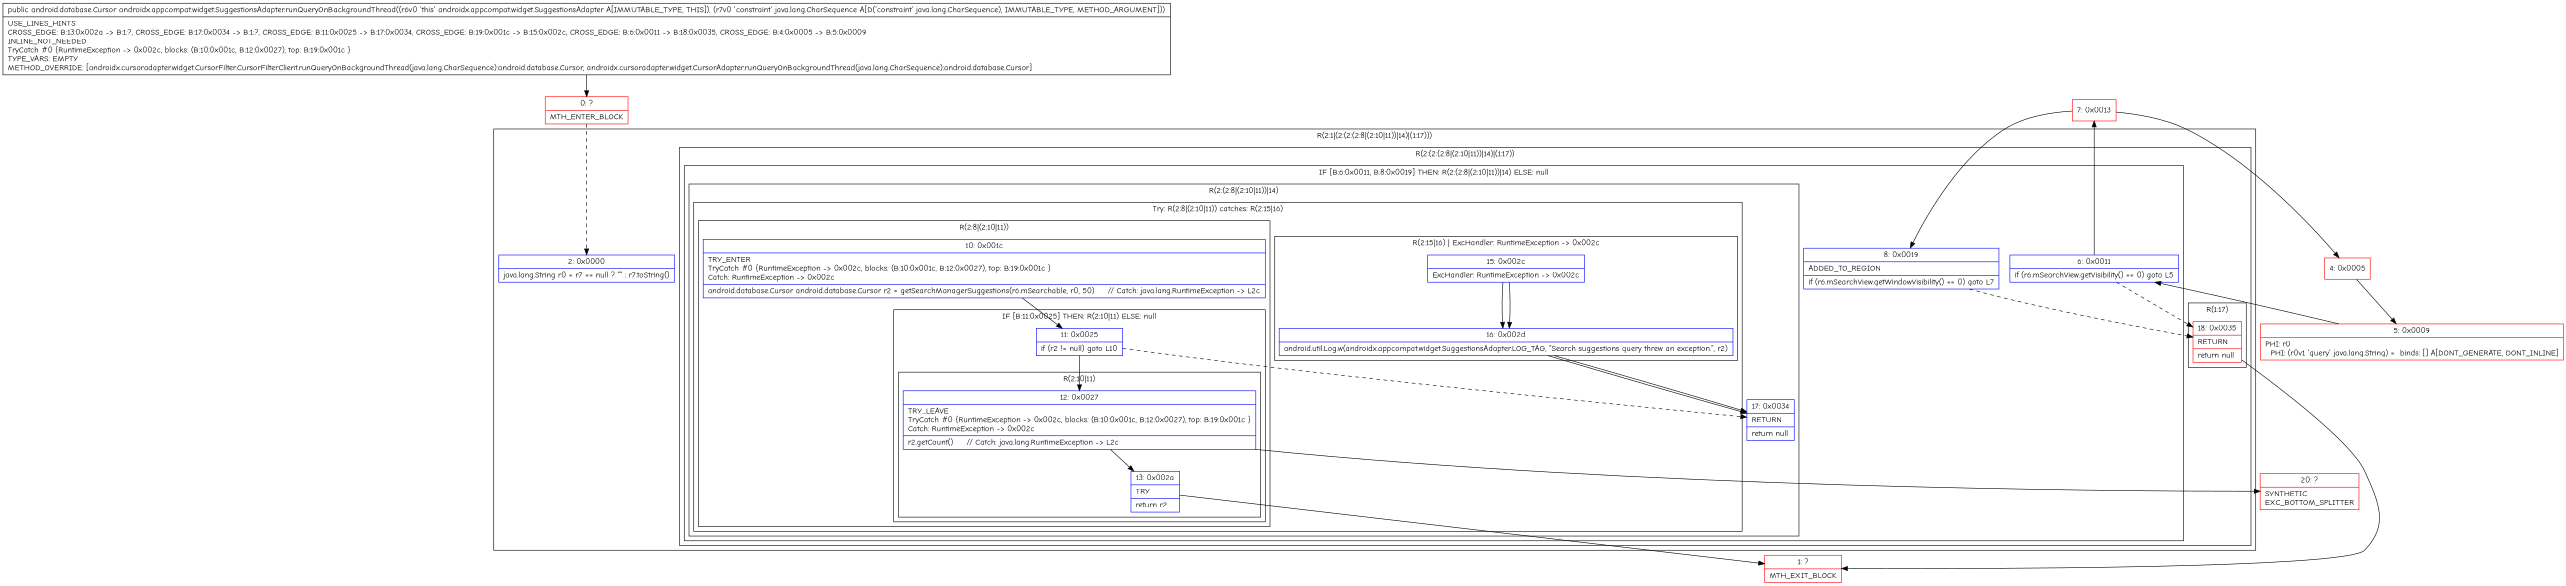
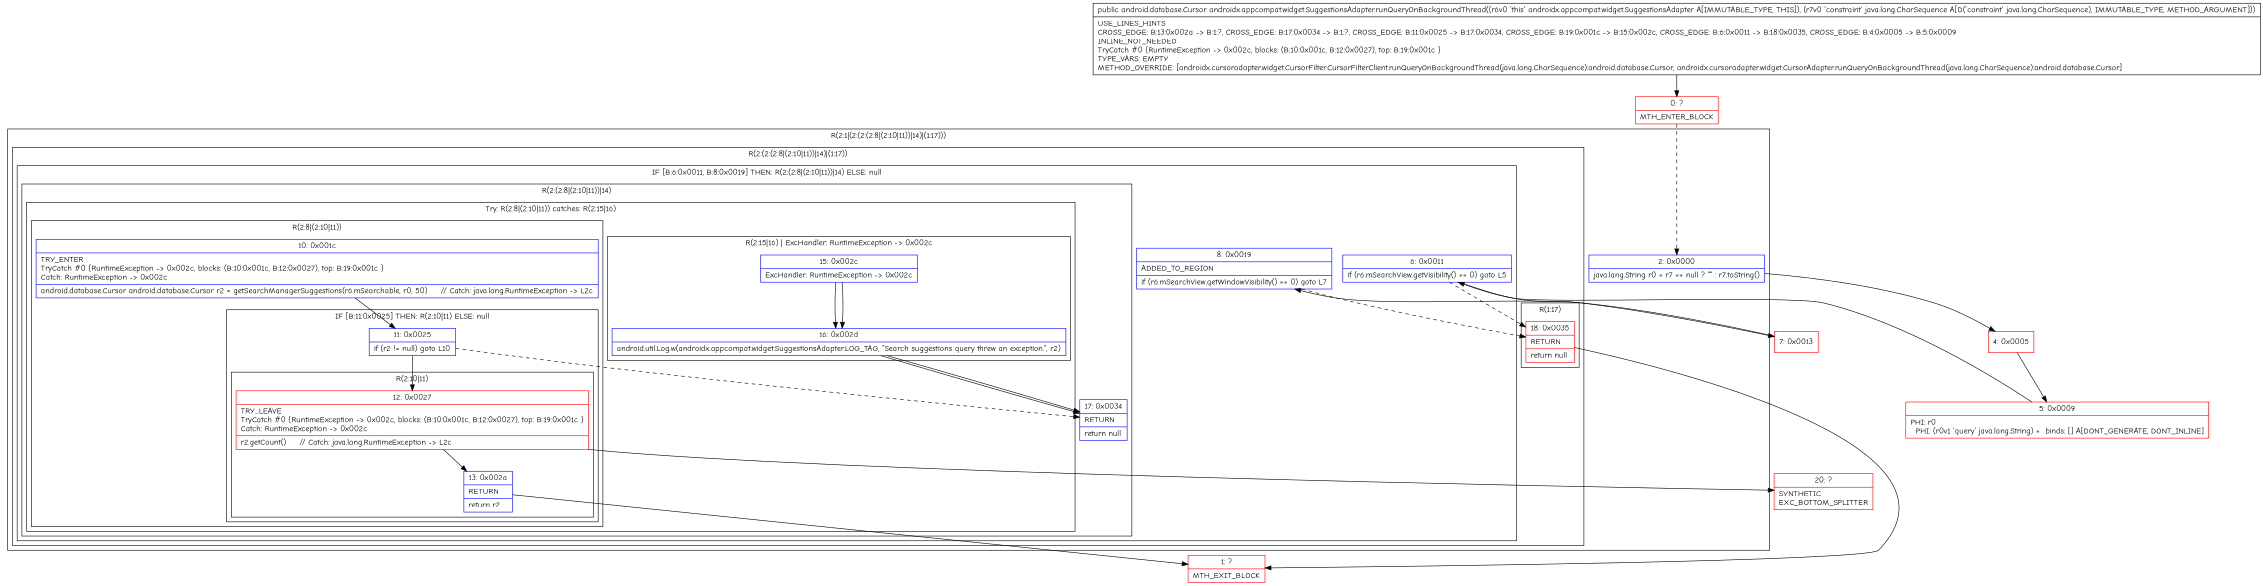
(2238, 161) -> (1880, 290)
(1079, 420) -> (412, 420)
(1143, 491) -> (484, 491)
